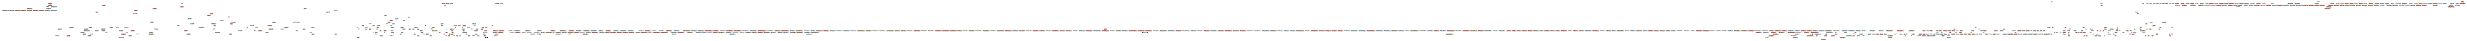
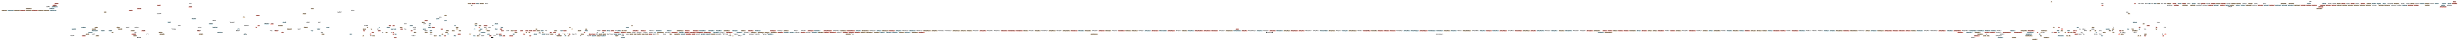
(1236, 31) -> none
(1286, 31) -> none
